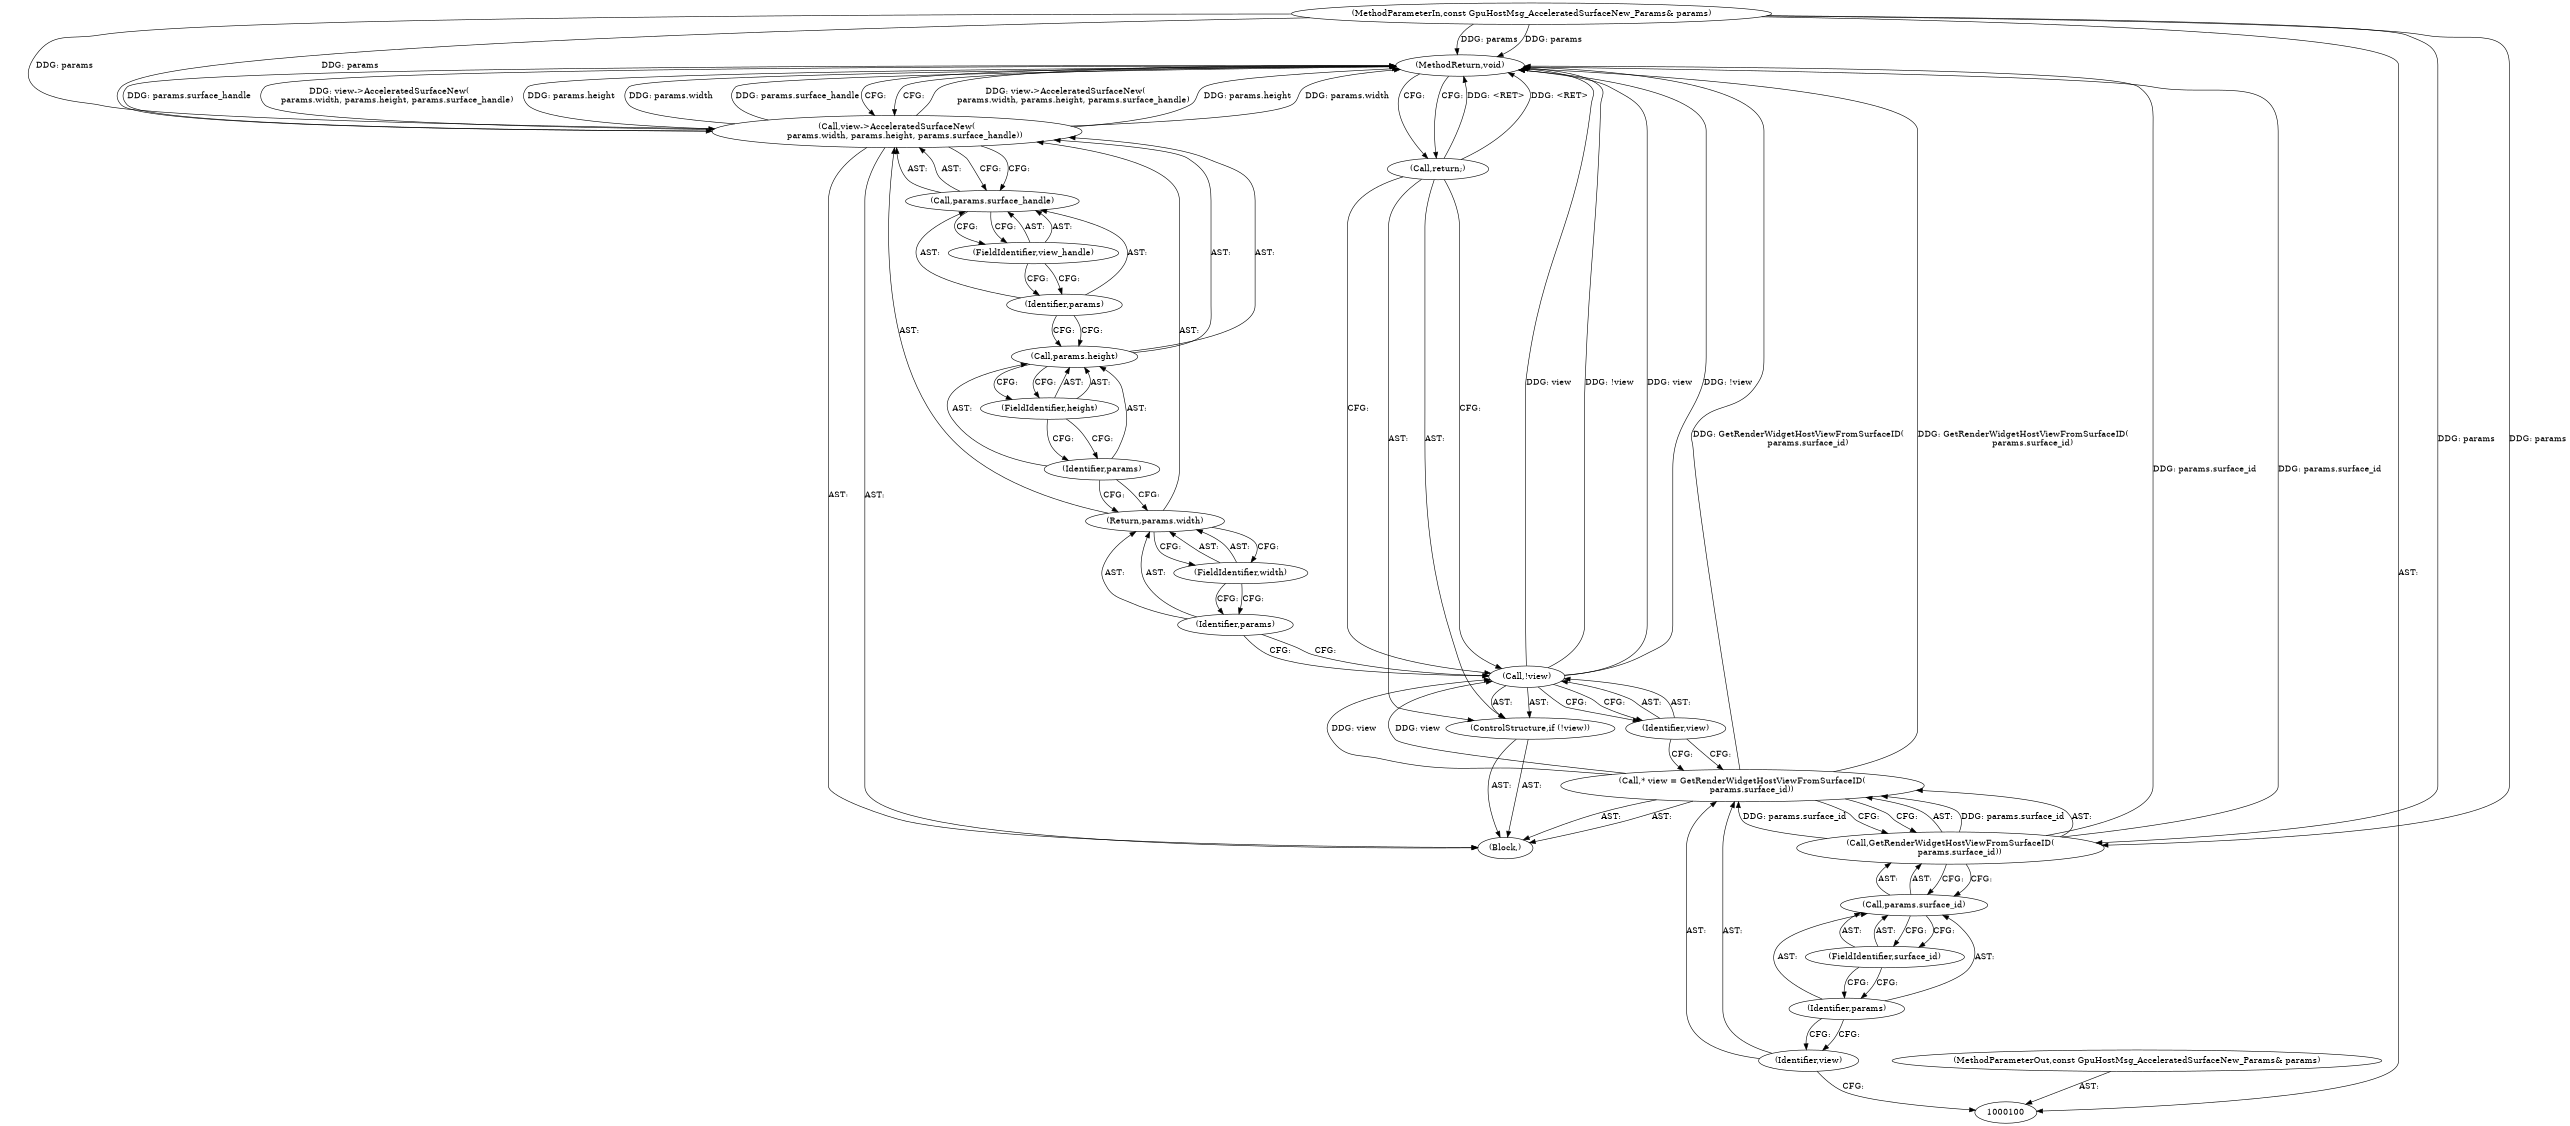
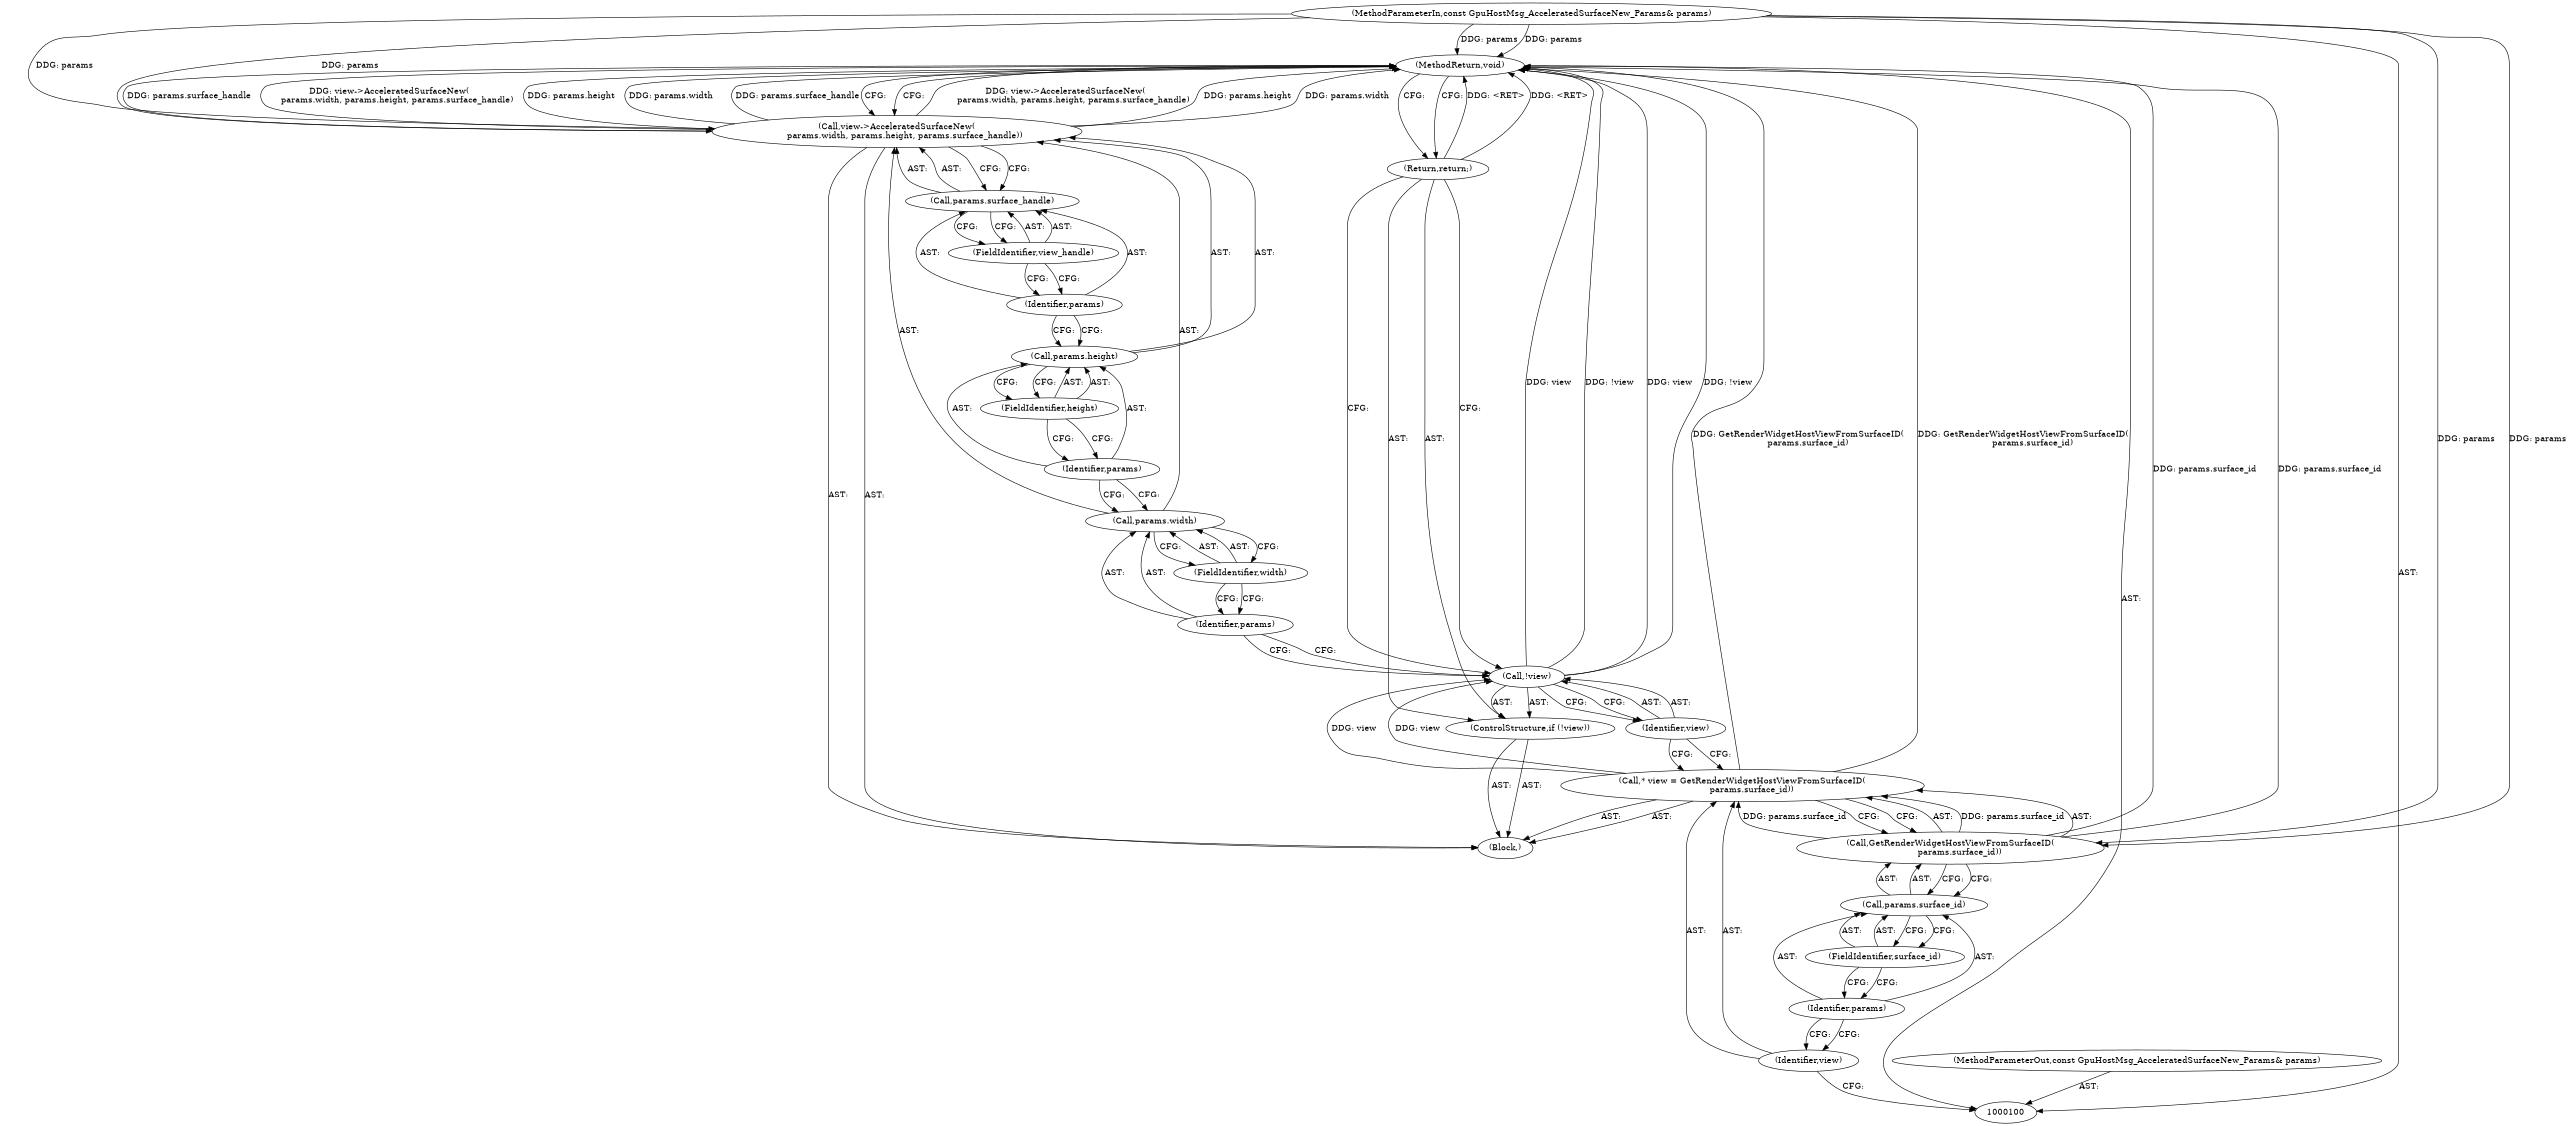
(1438, 169) -> (1438, 169)
none -> (2130, 395)
(1155, 521) -> (1155, 521)
